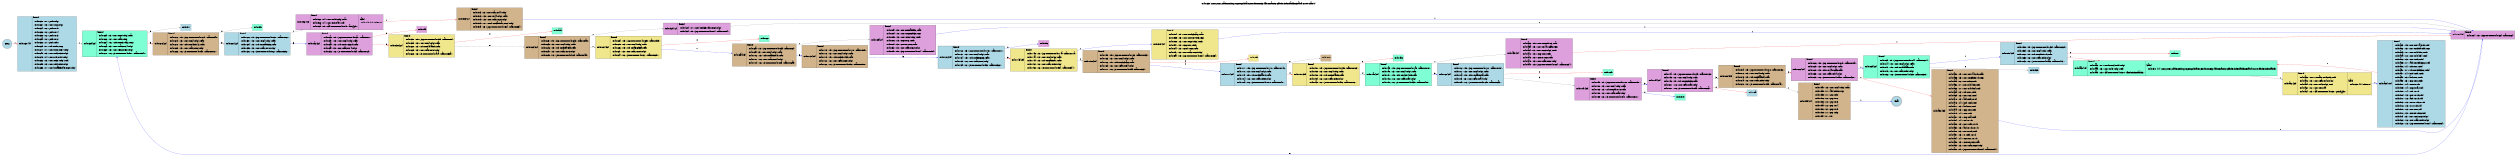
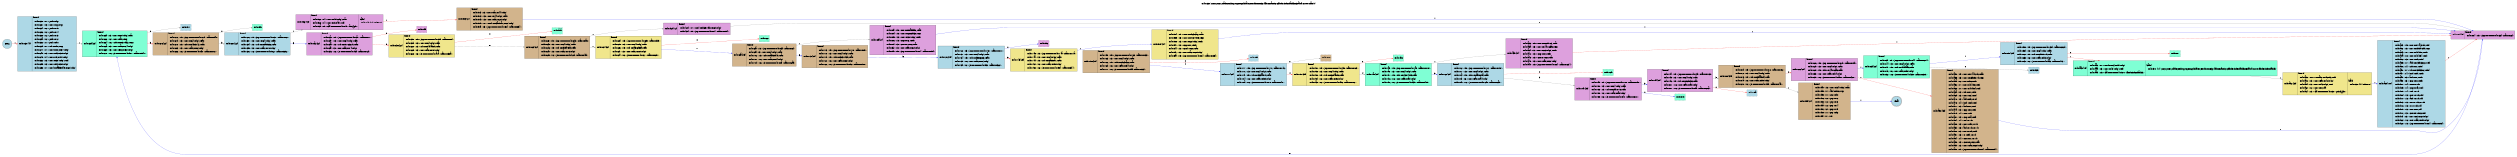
(1253, 58) -> (1253, 58)
(1079, 61) -> none
(2328, 66) -> (2460, 50)
